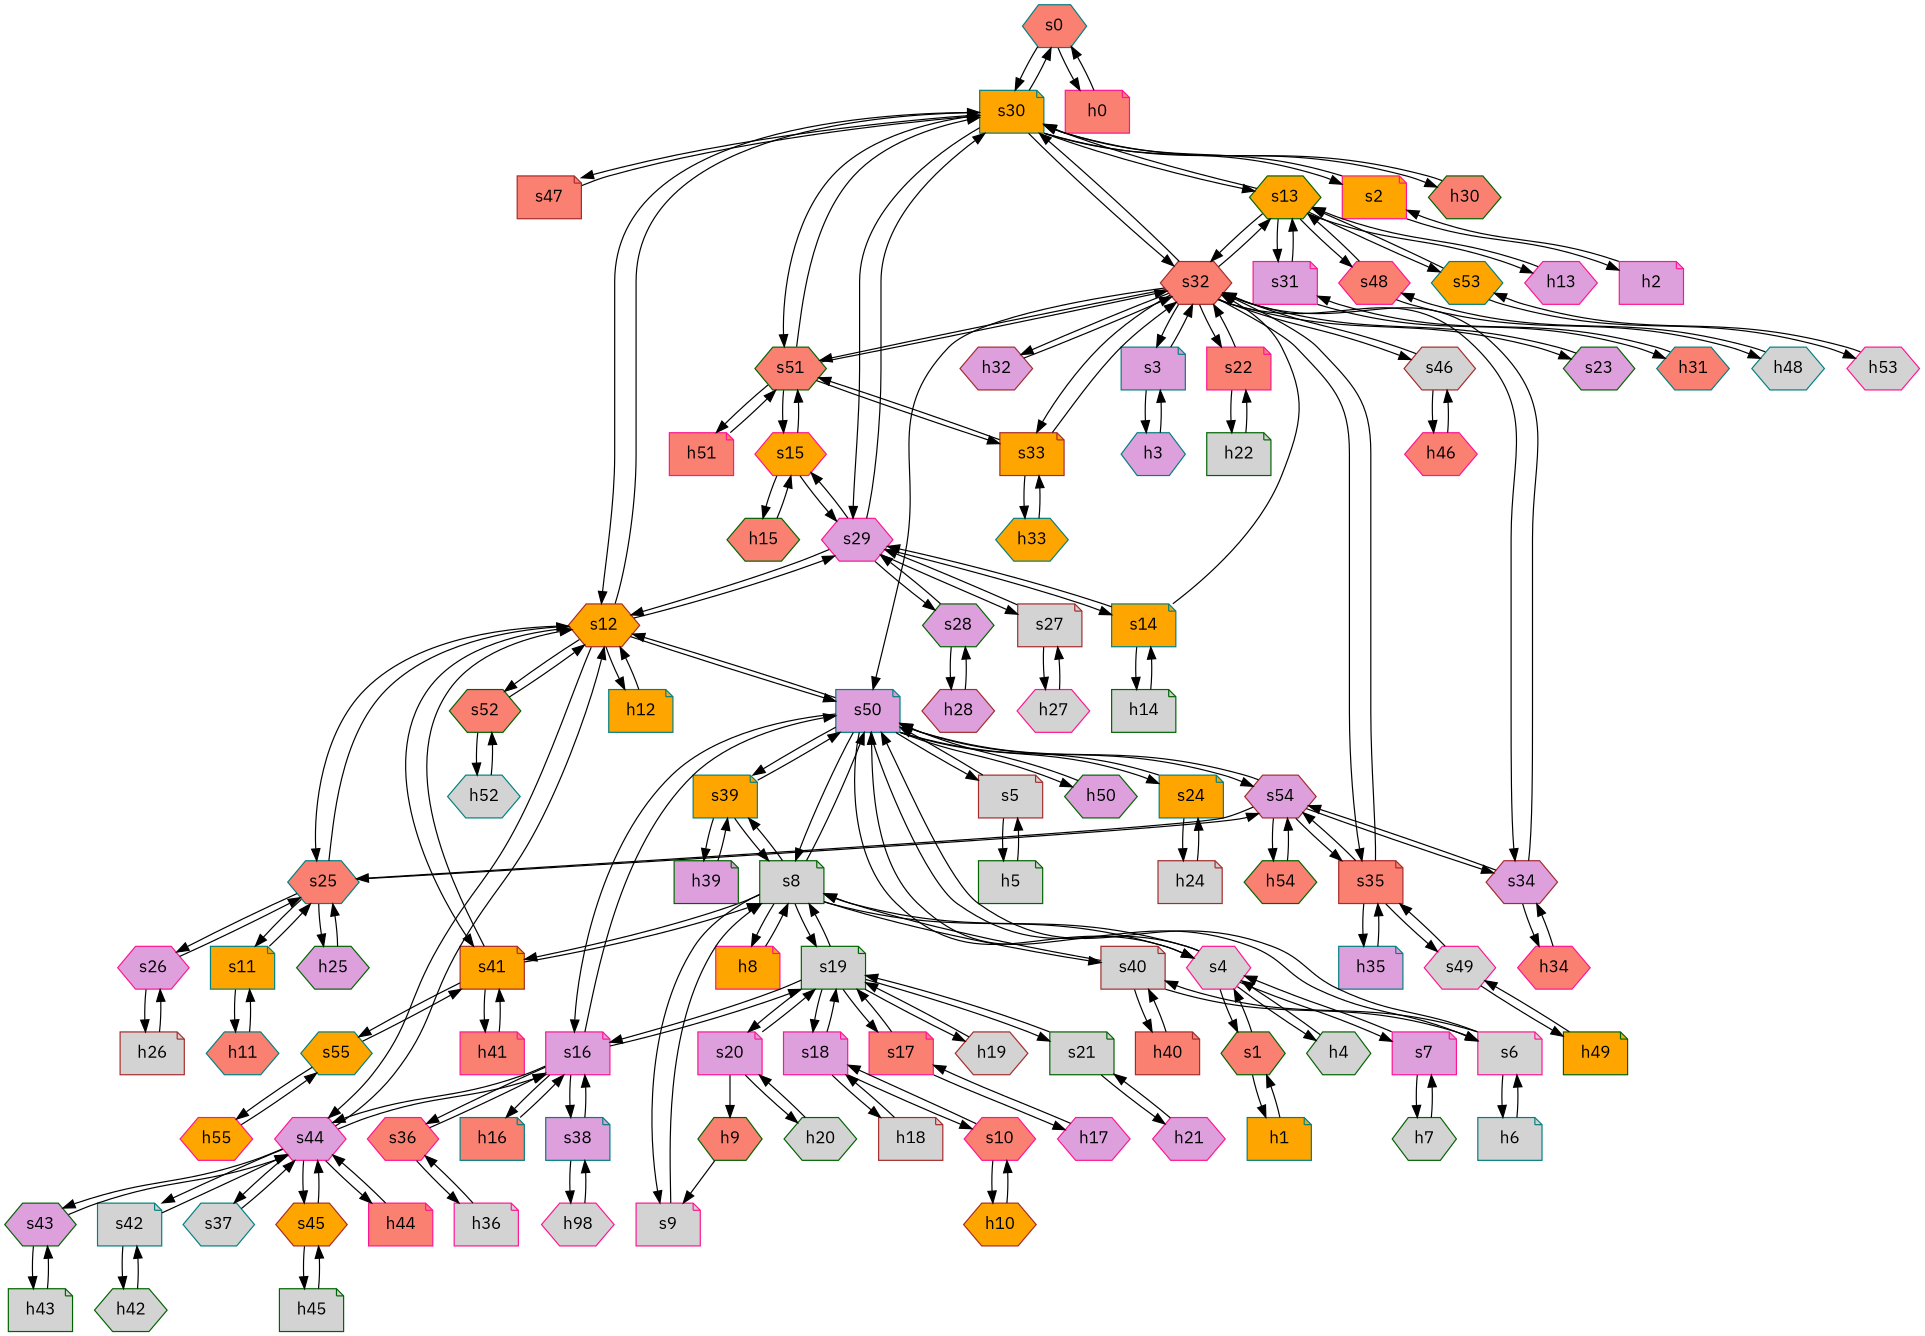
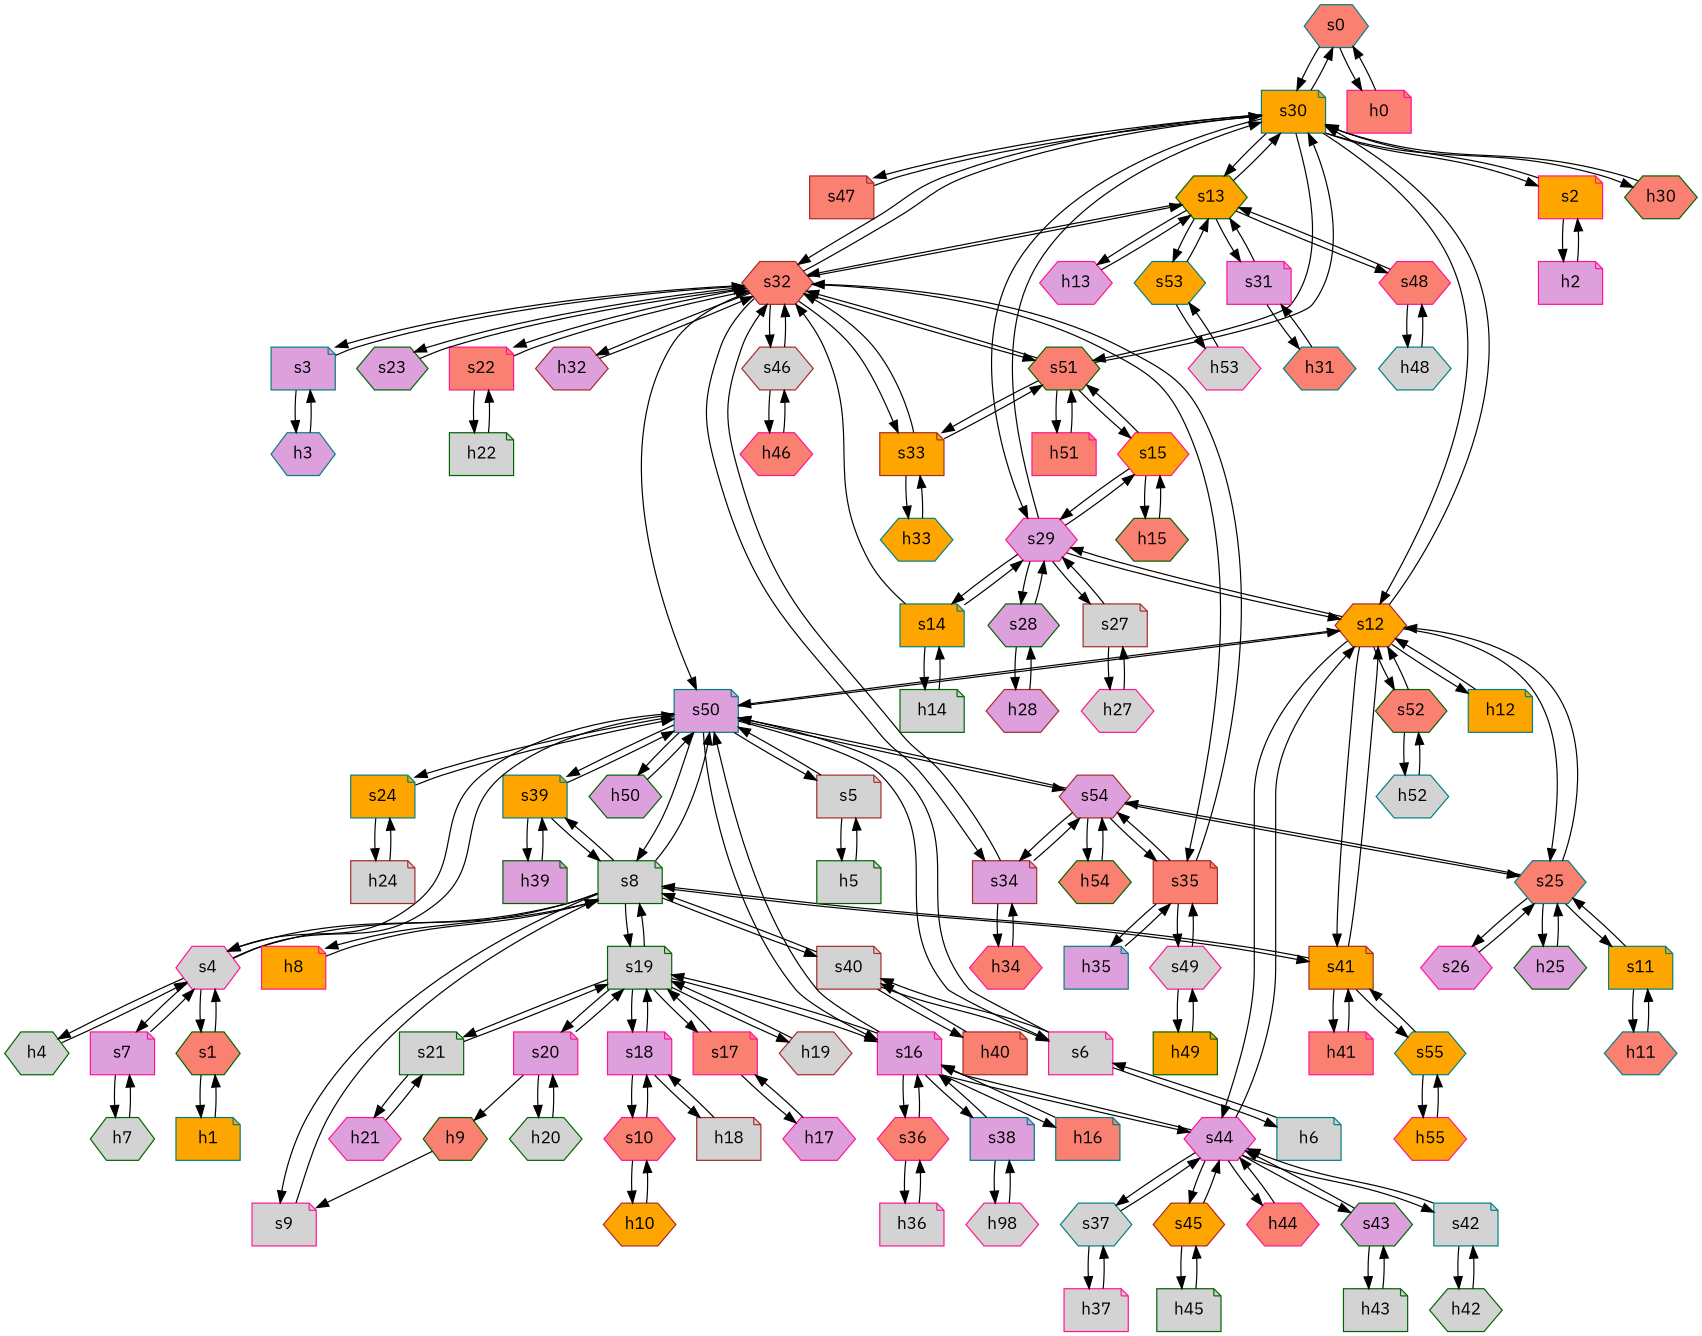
(1522, 882) -> (1005, 882)
(152, 1053) -> none
(401, 1225) -> (1283, 1225)
none -> (1096, 1310)
